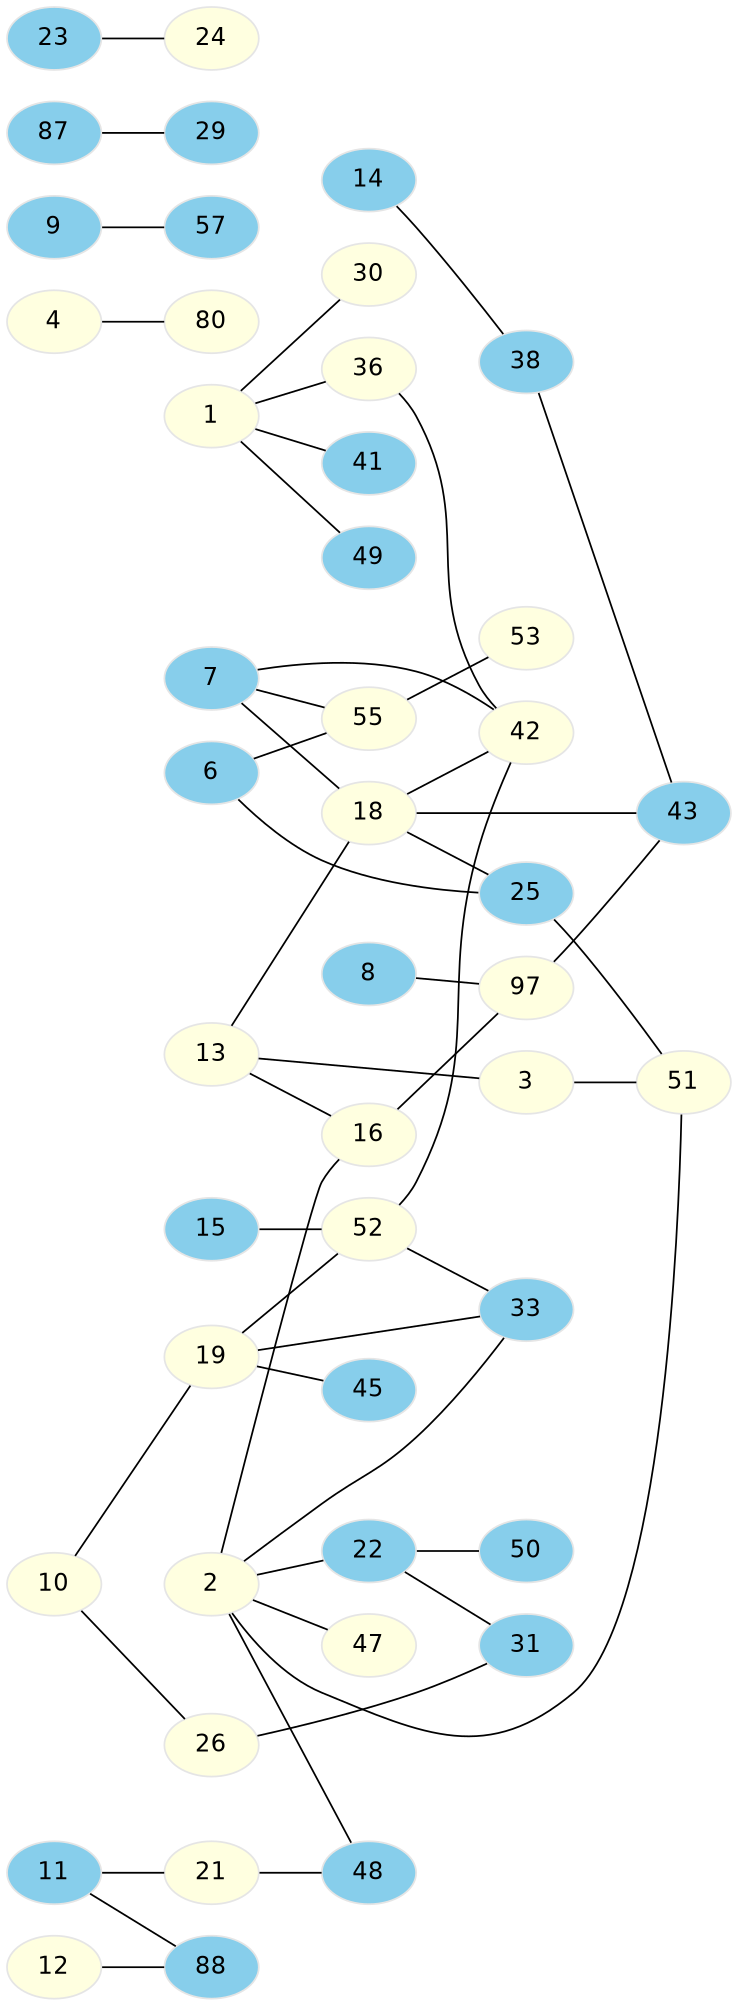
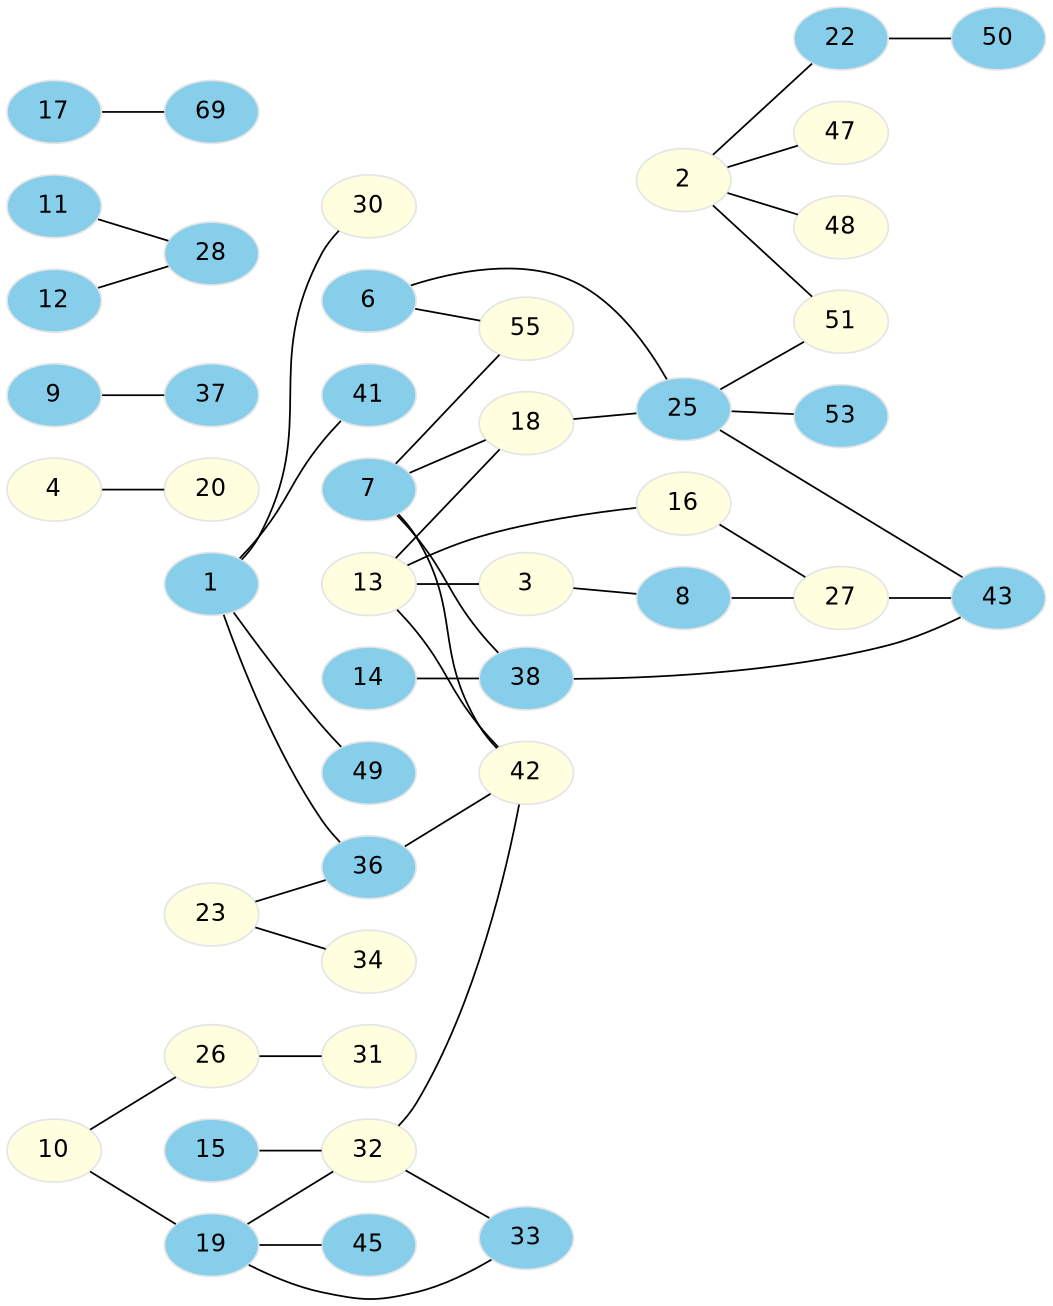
(54, 38) -> (212, 915)
(212, 38) -> (369, 962)
(54, 133) -> (54, 112)
(212, 133) -> (212, 112)
(212, 227) -> (212, 395)
(212, 322) -> (212, 490)
(369, 369) -> (369, 867)
(212, 416) -> (212, 584)
none -> (454, 595)
(526, 638) -> (841, 416)
(456, 674) -> (763, 413)
(448, 773) -> (441, 667)
(526, 813) -> (841, 504)
none -> (291, 891)
(526, 988) -> (841, 598)
(605, 1082) -> (605, 591)
(369, 1229) -> (369, 1151)
(278, 1333) -> none
(212, 1357) -> (212, 1245)
(385, 1462) -> none
(448, 1598) -> none
(526, 1645) -> (369, 1056)
(212, 1873) -> none
(369, 1873) -> (841, 227)
(54, 1967) -> (54, 301)
(212, 1967) -> (212, 254)
